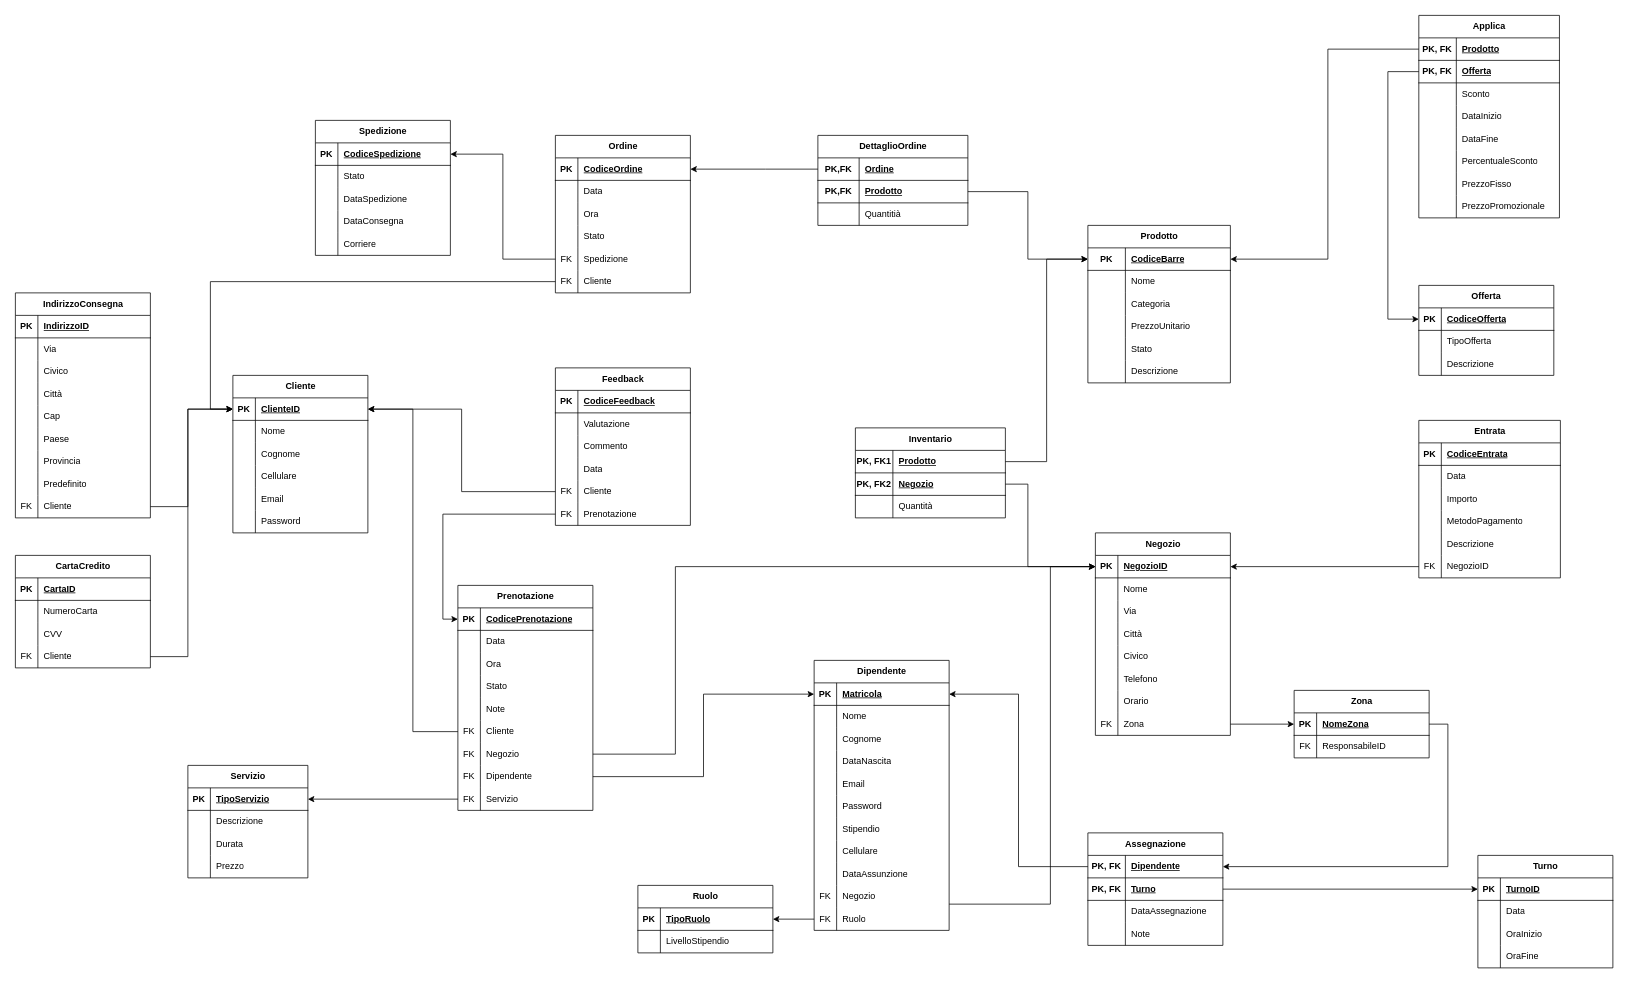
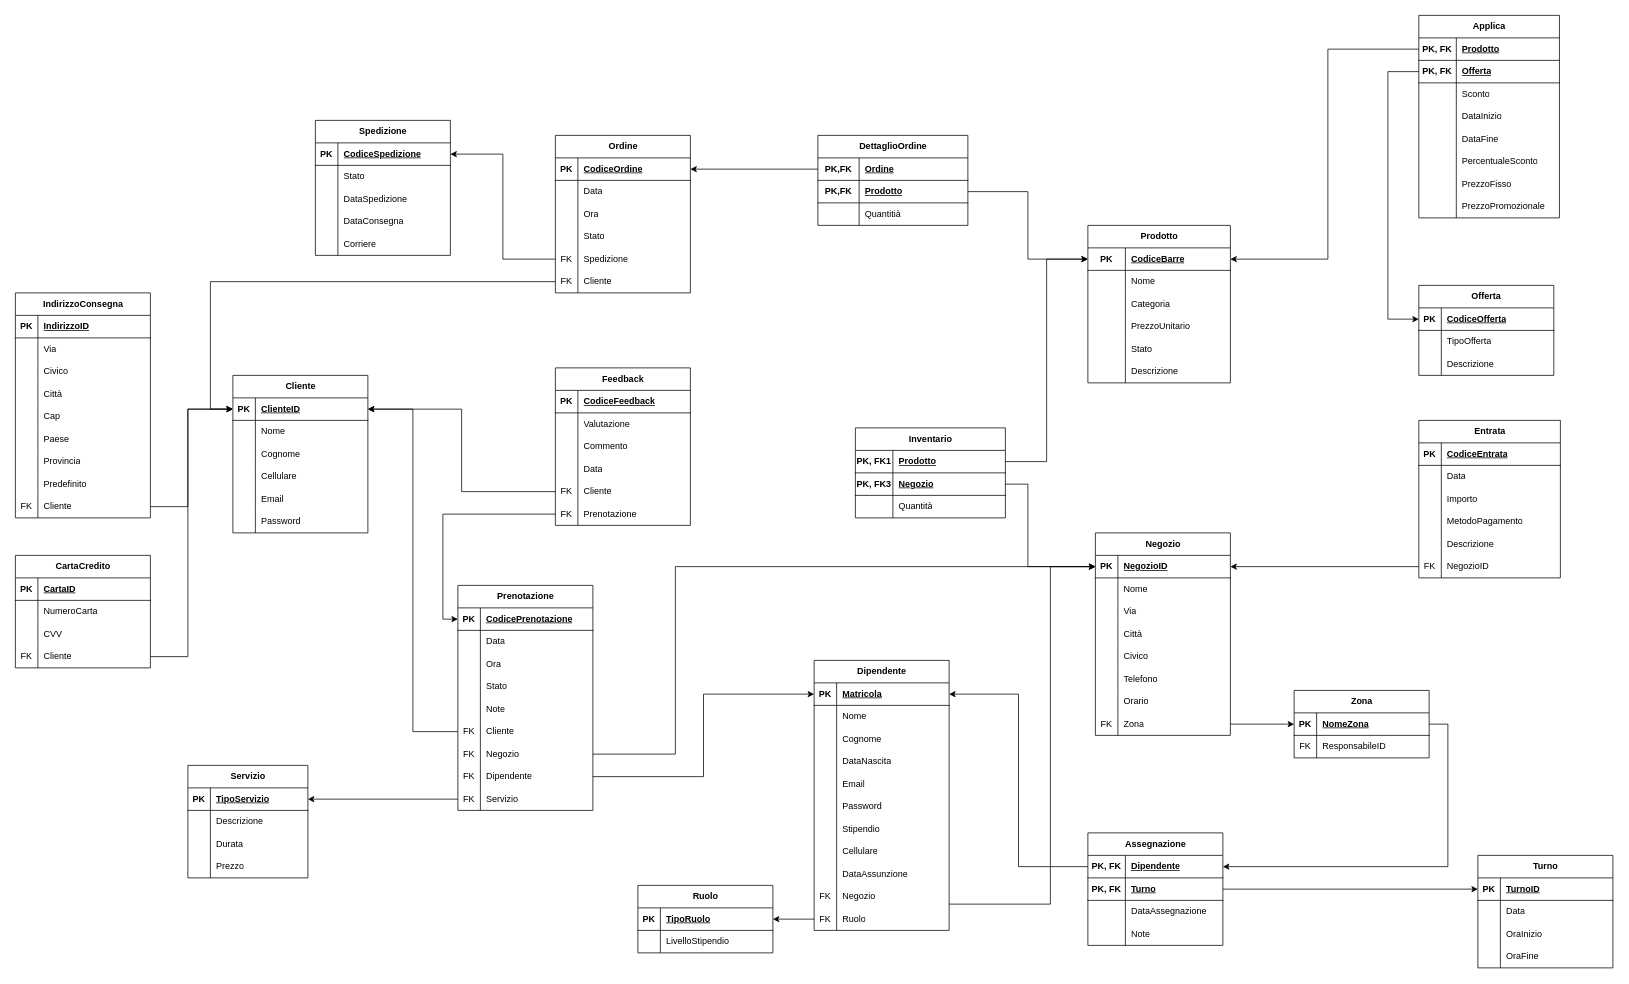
(874, 484) -> (874, 484)
